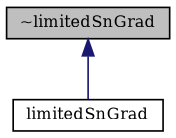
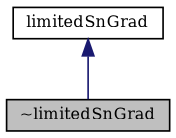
(88, 78) -> (88, 78)
